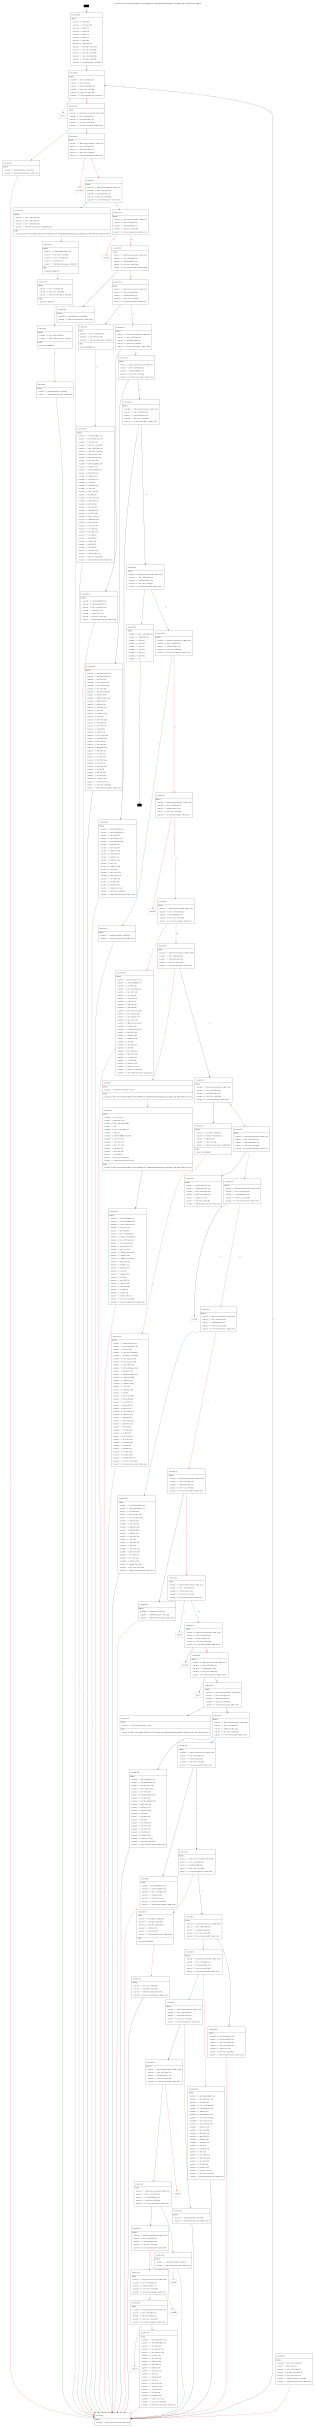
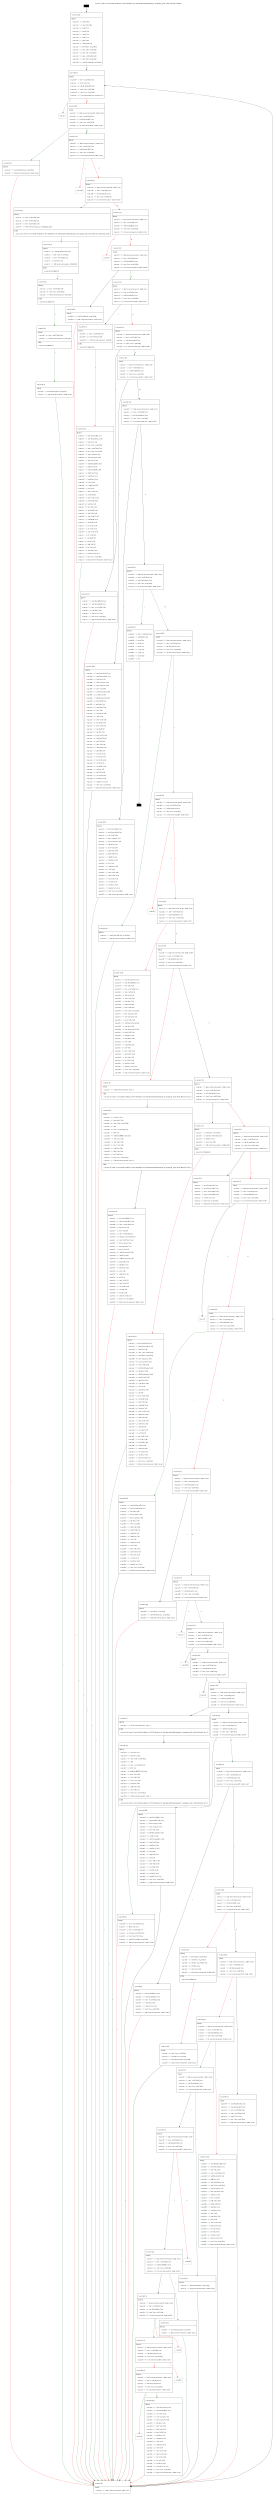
none -> (164, 1774)
